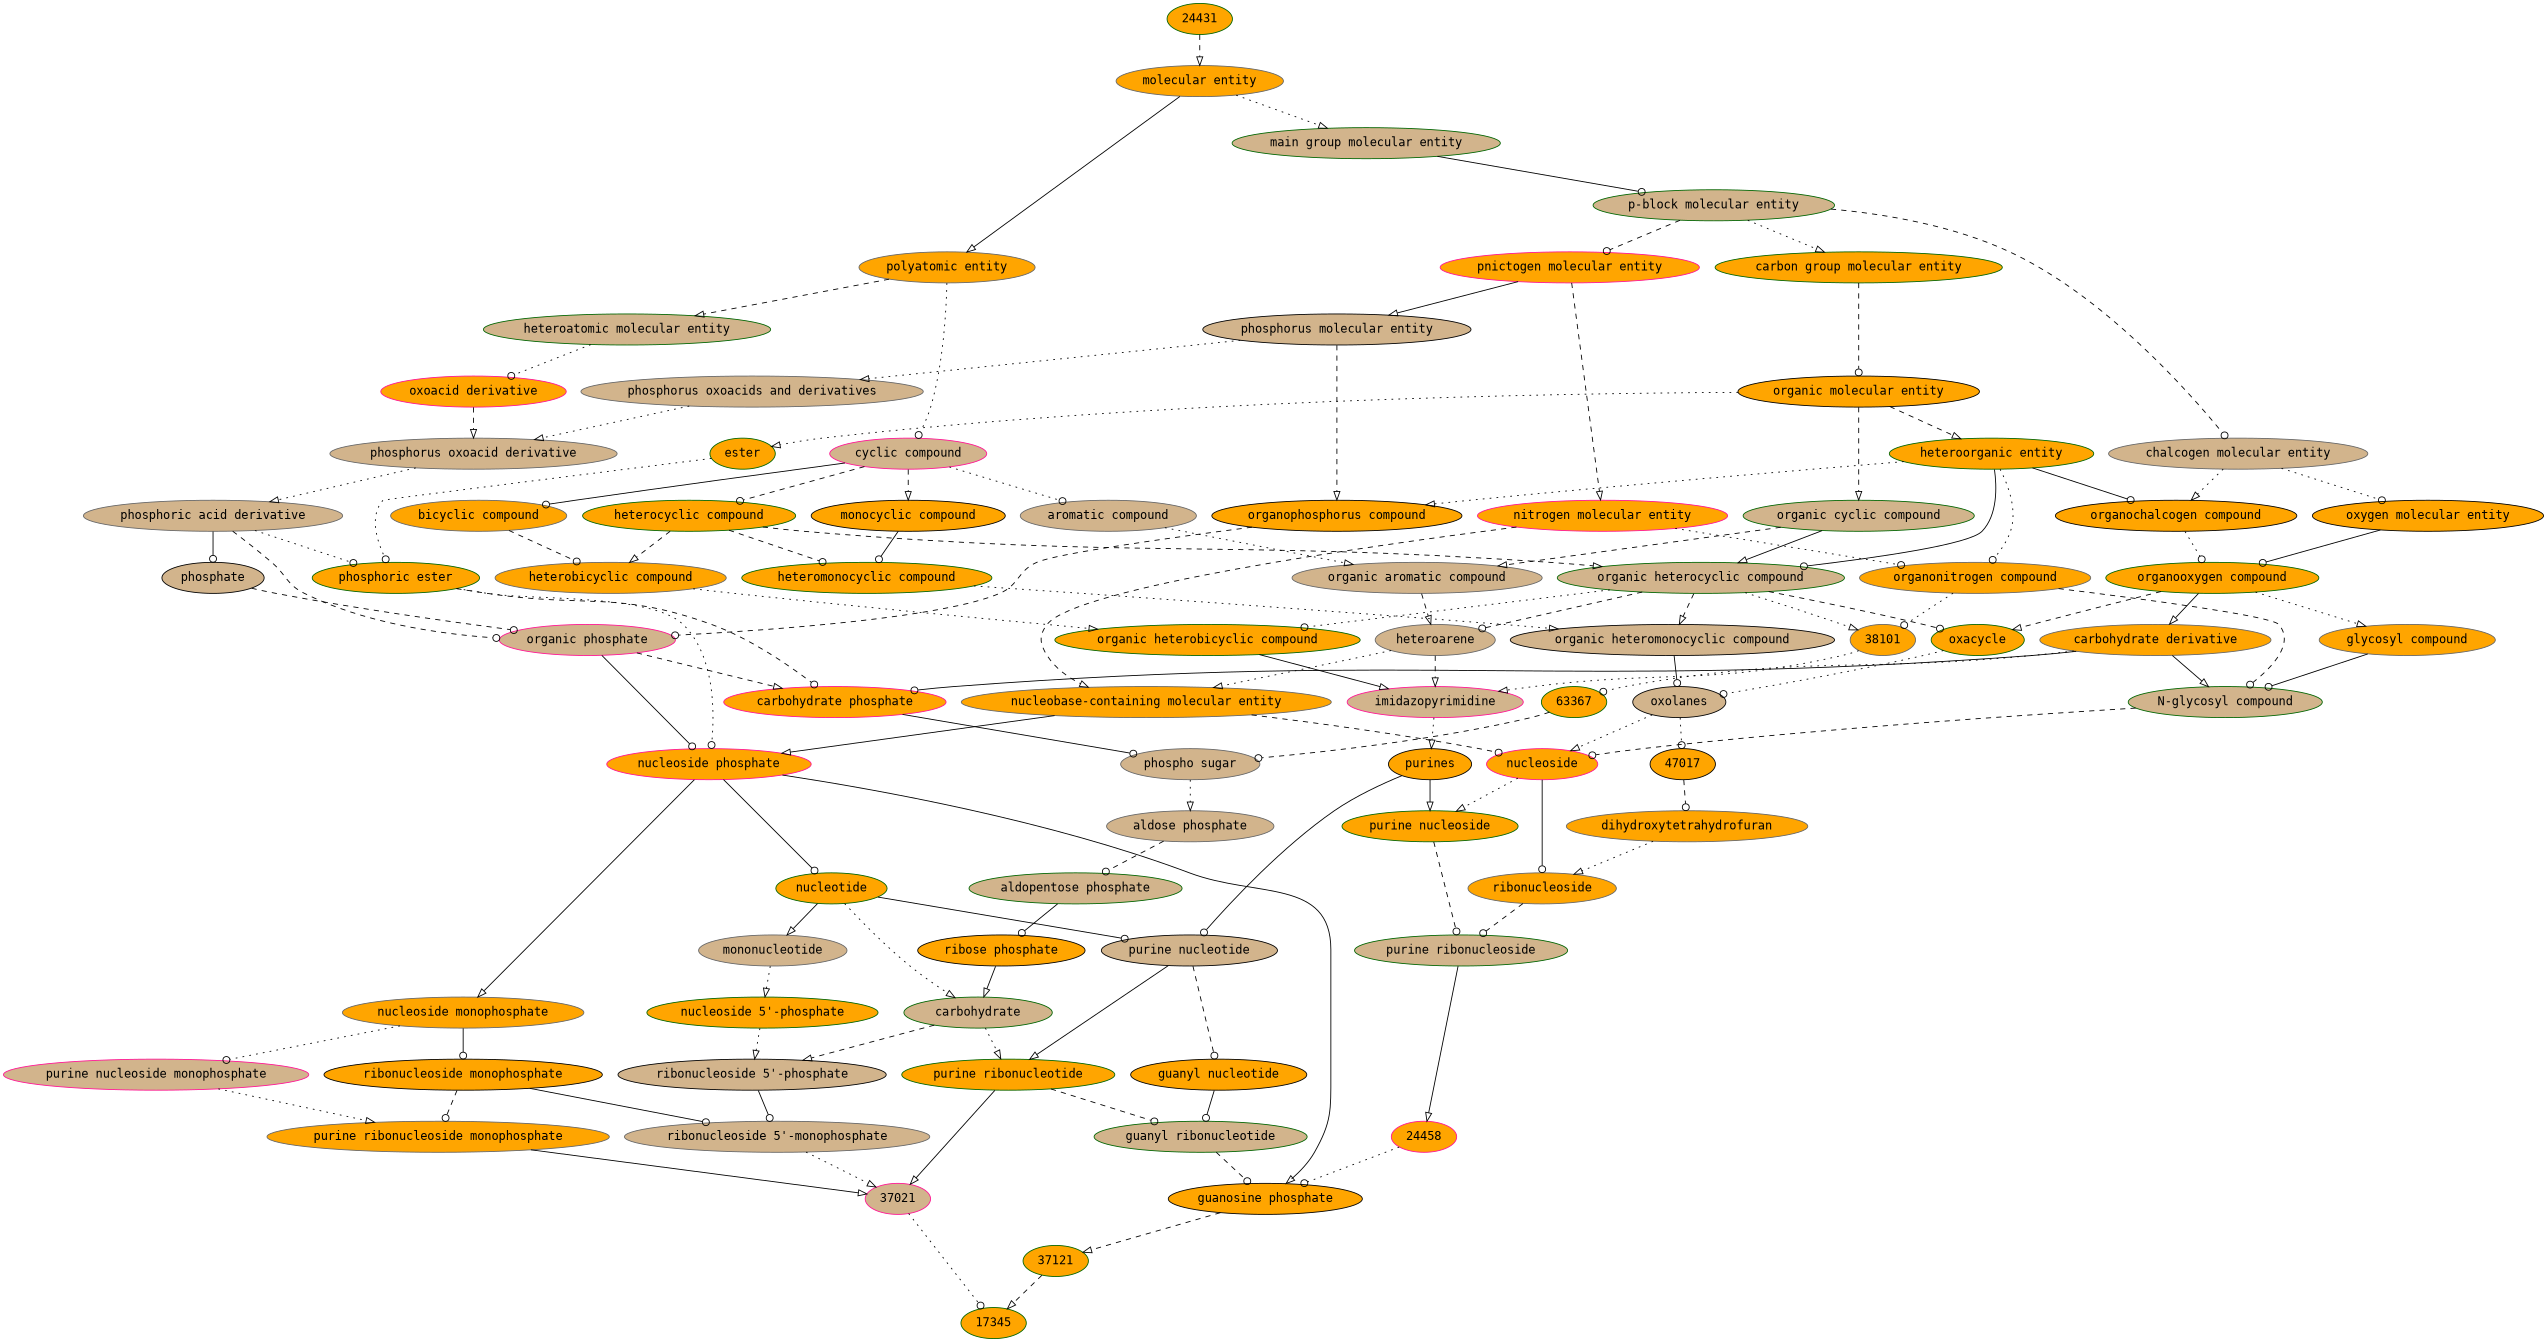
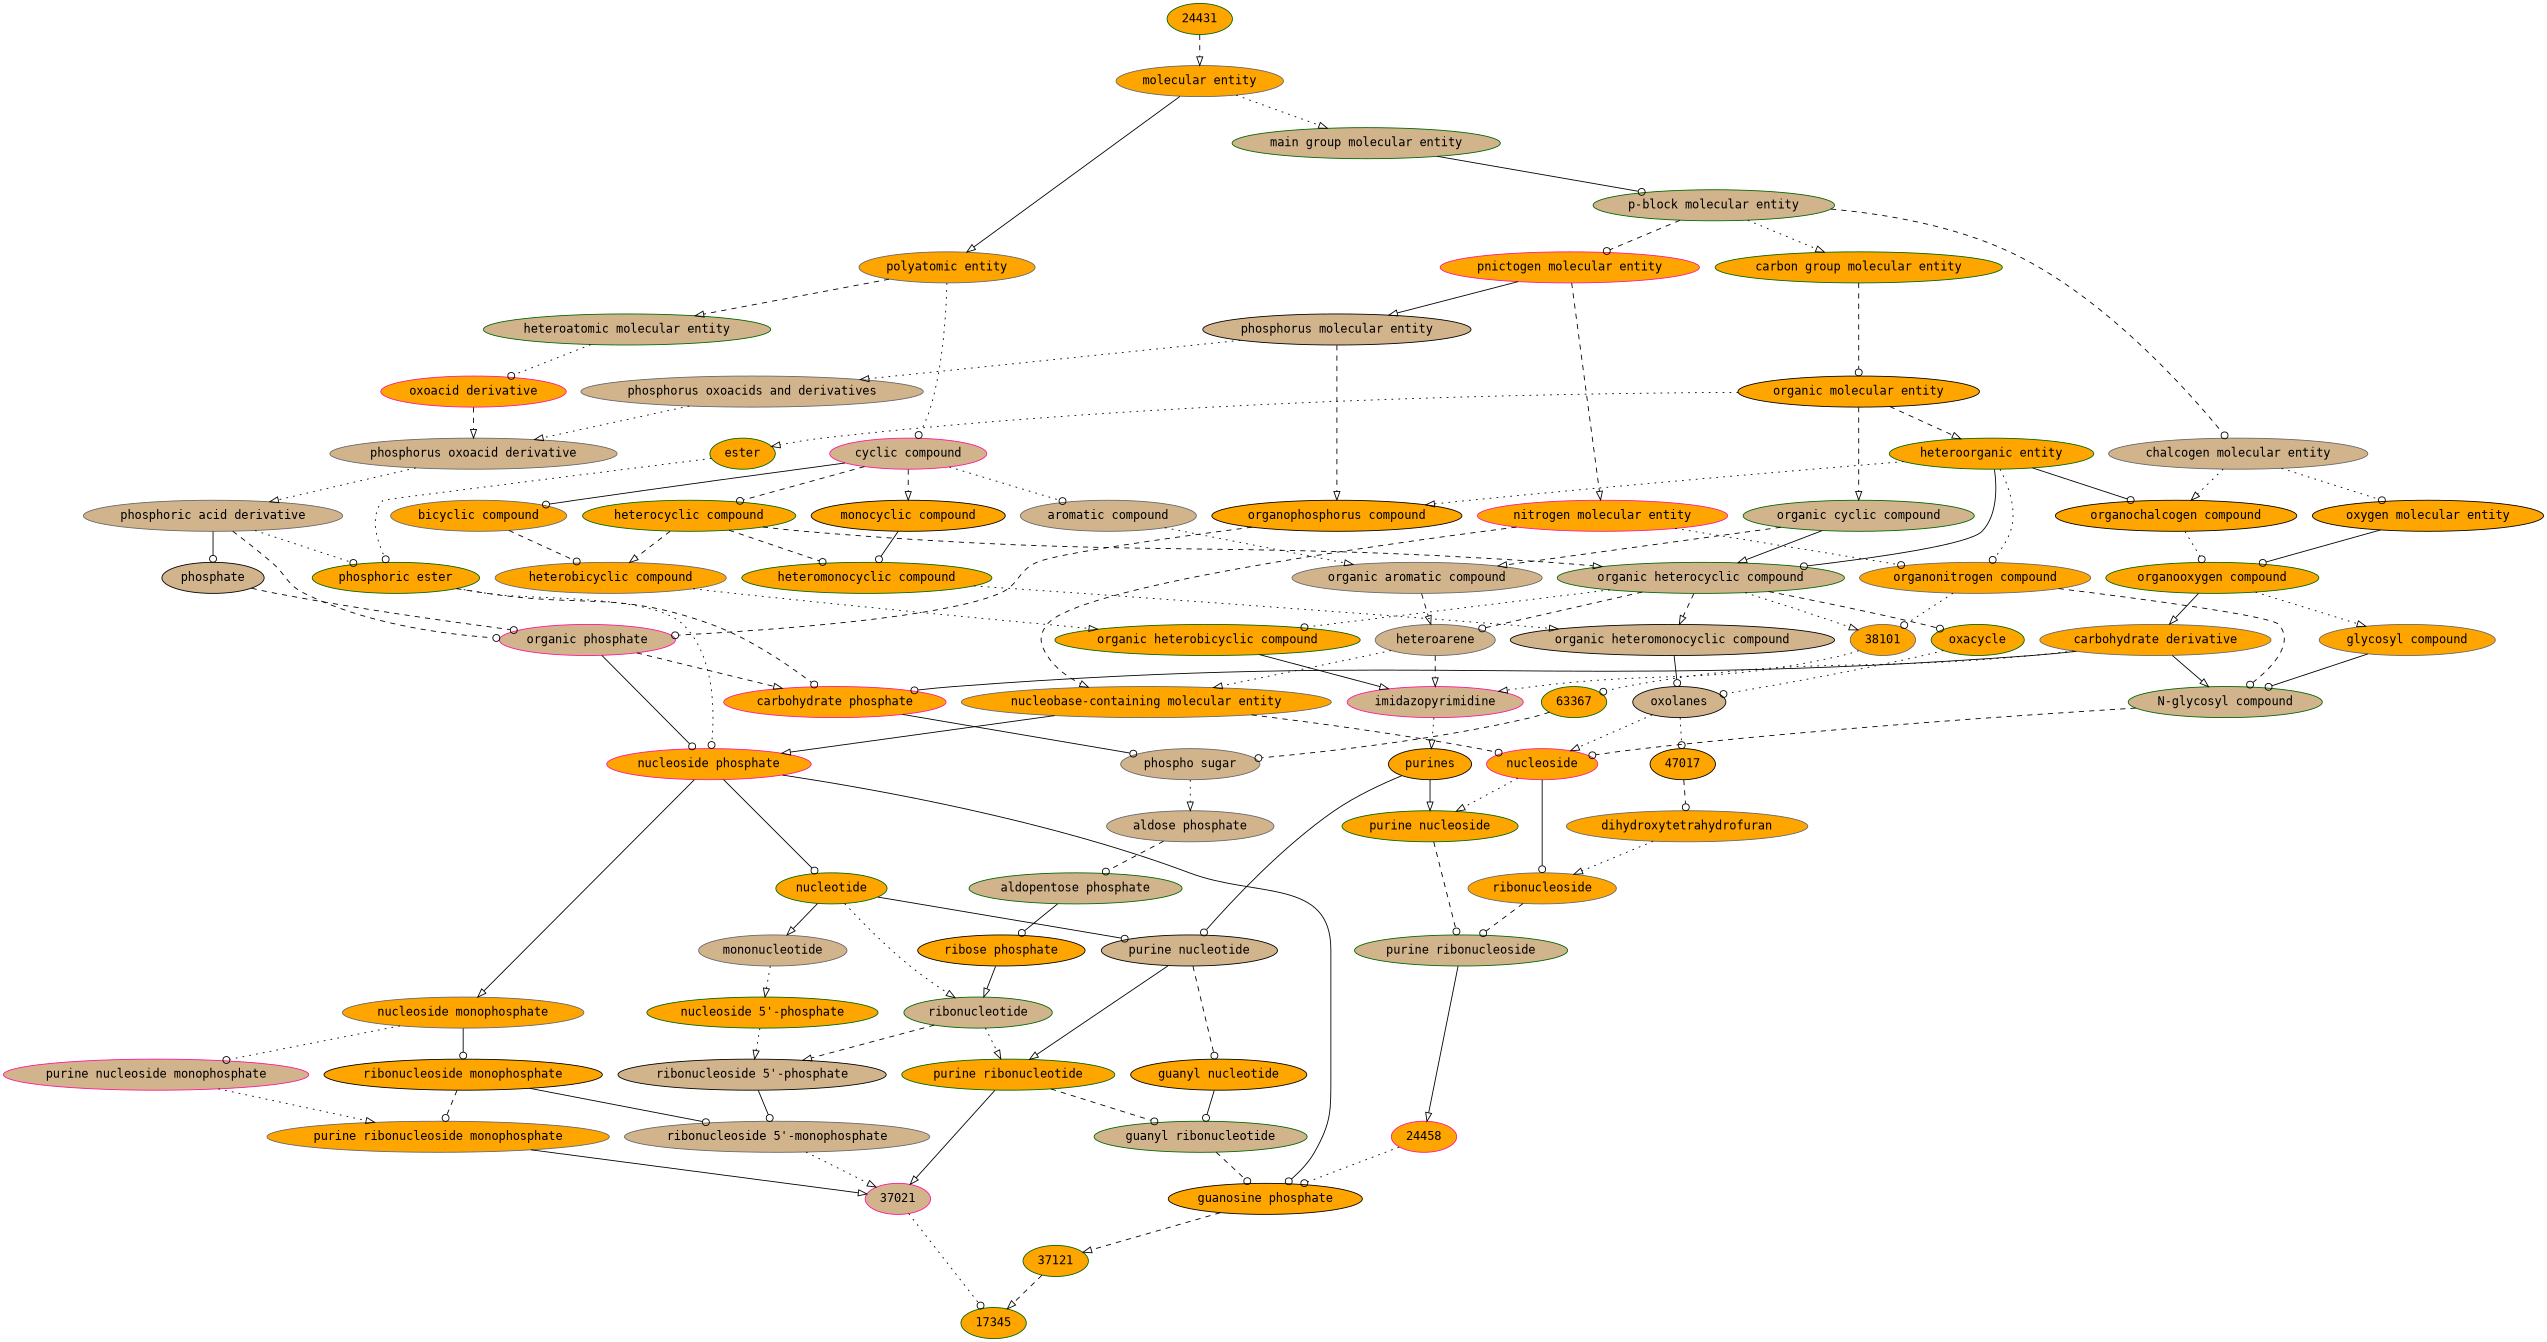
(2091, 609) -> none
(1189, 873) -> (1189, 873)
(978, 1013) -> (978, 1013)
